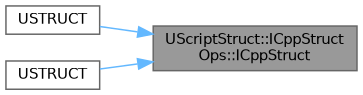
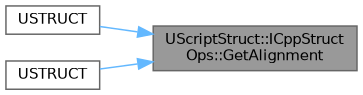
(255, 48) -> (255, 48)
